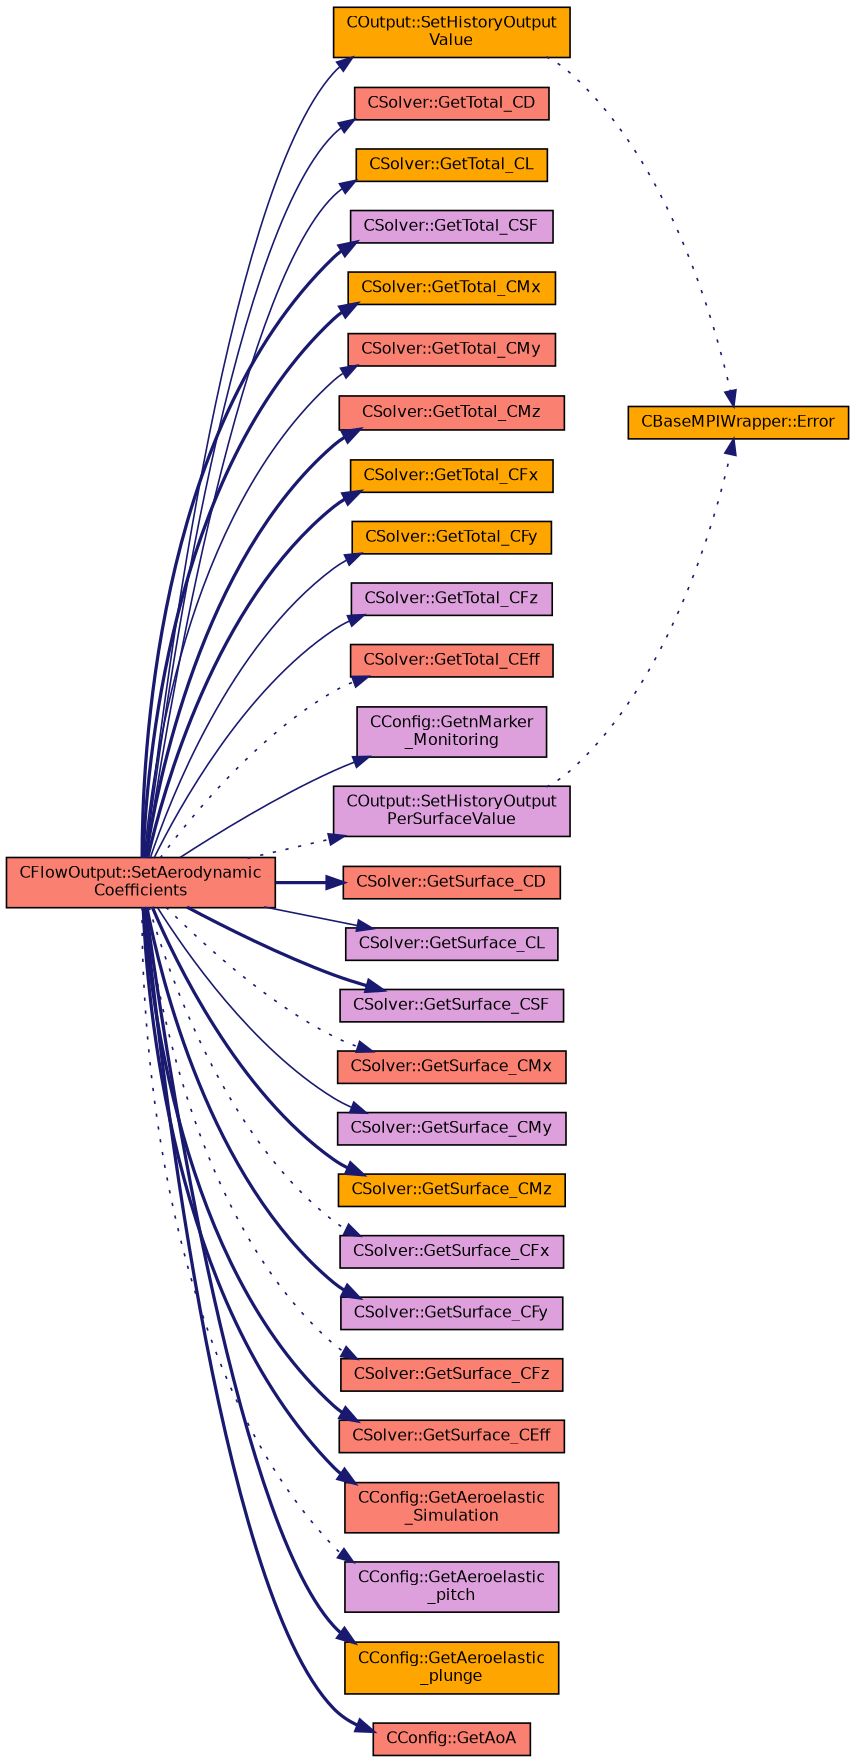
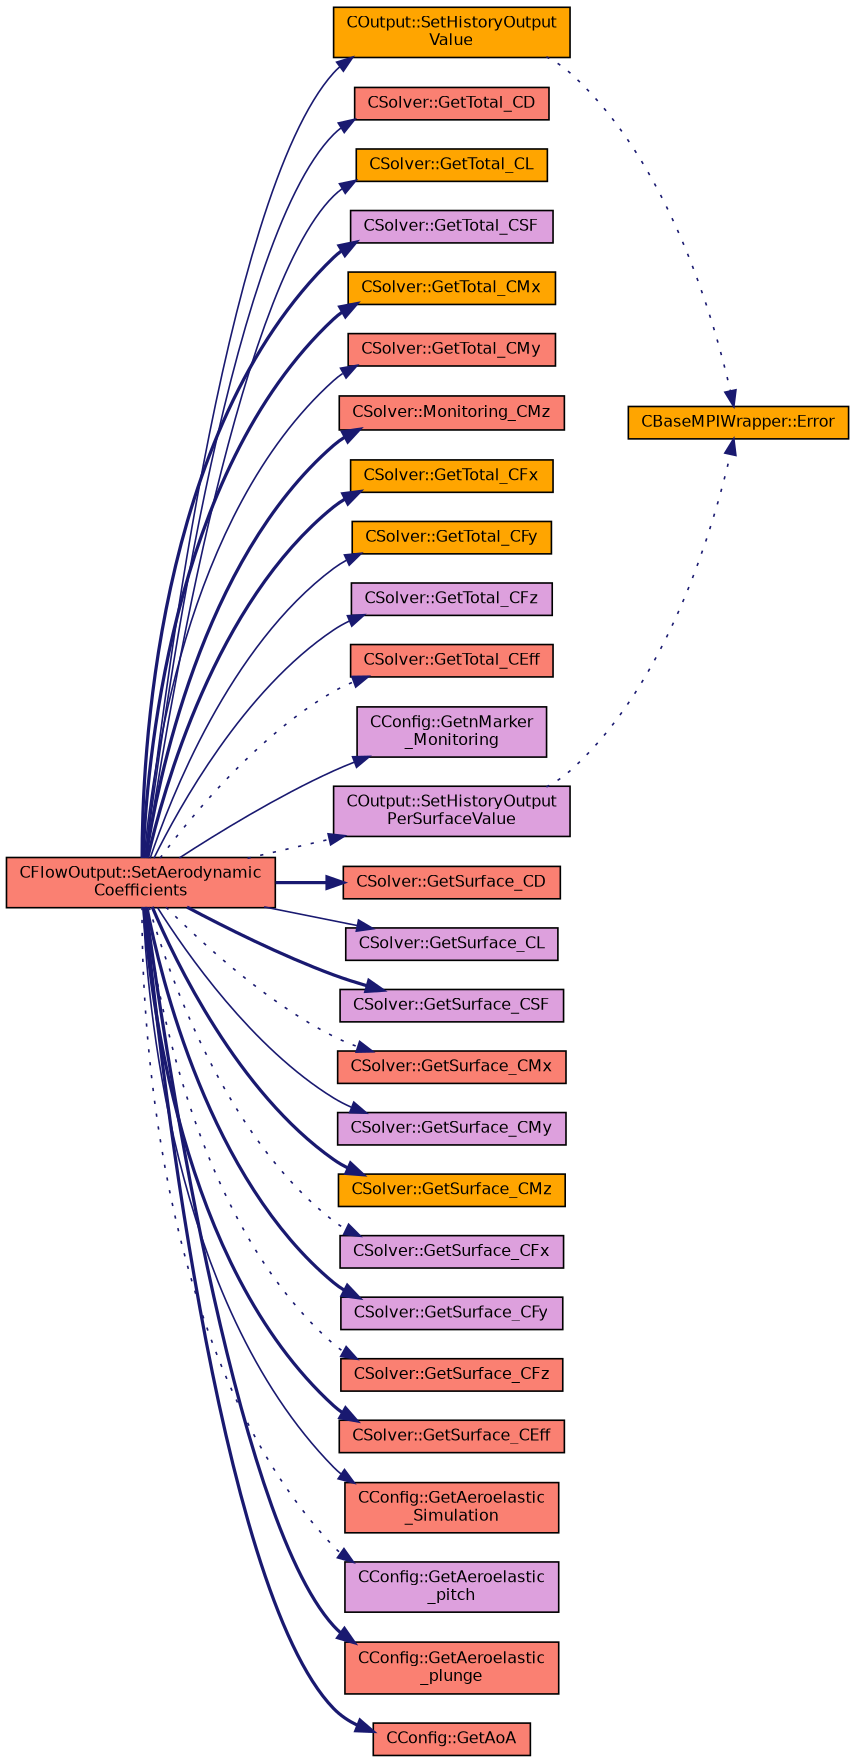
(452, 413) -> (452, 413)
(225, 1295) -> (225, 1295)
(452, 1668) -> (452, 1668)
